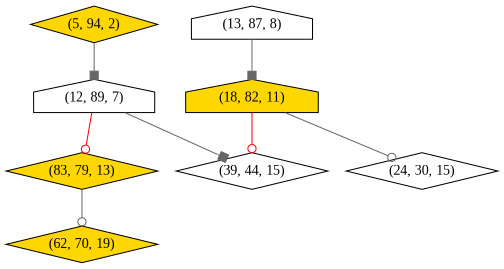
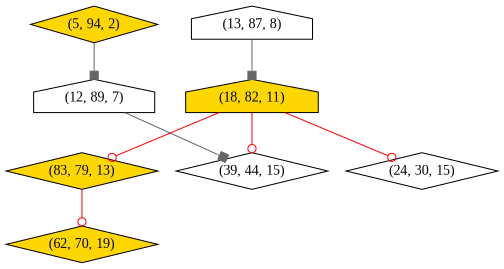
(89, 129) -> (162, 136)
(337, 134) -> (337, 134)
(82, 204) -> (82, 204)
